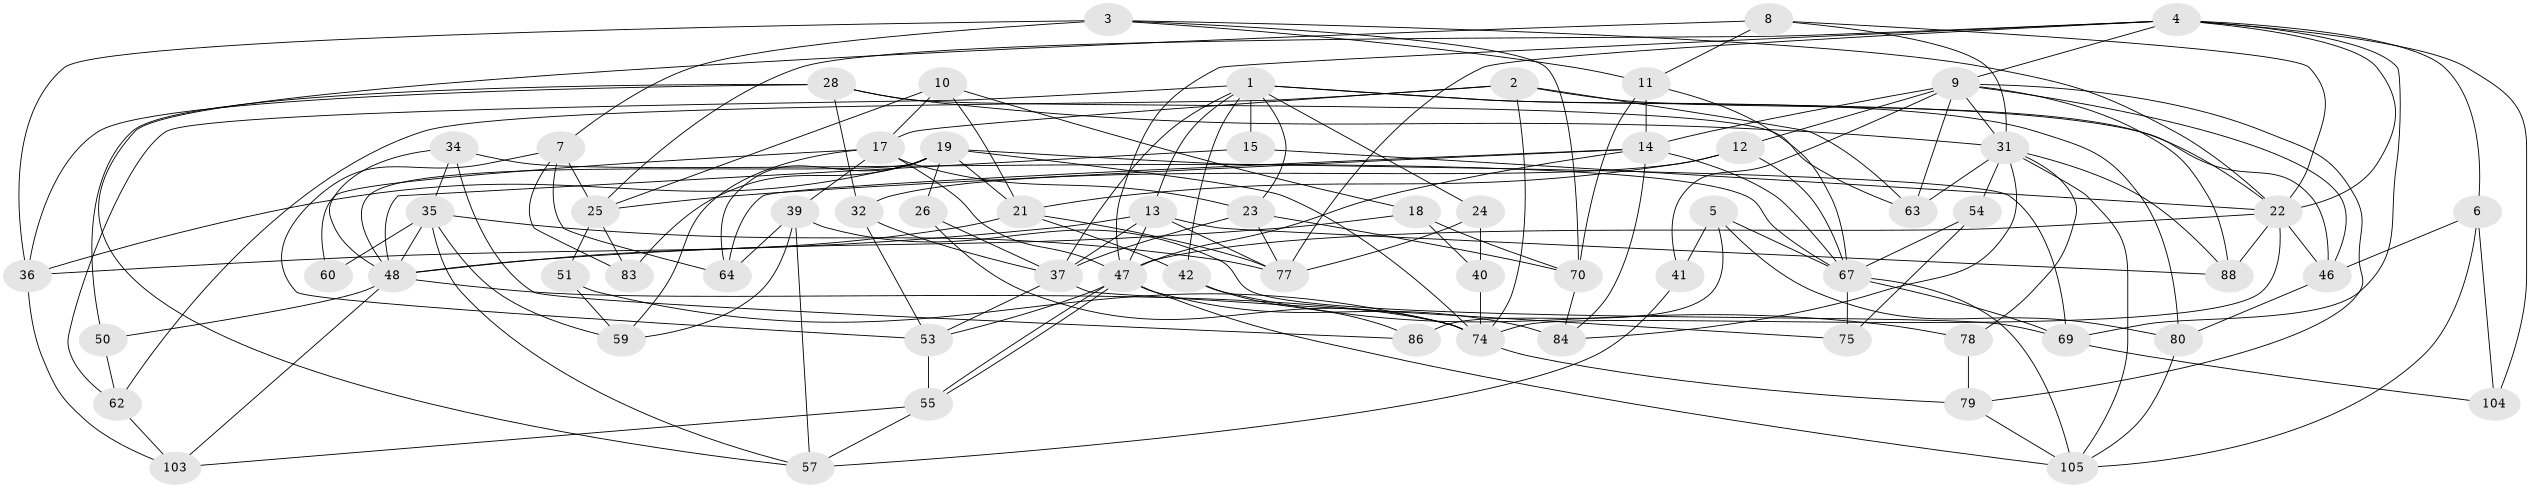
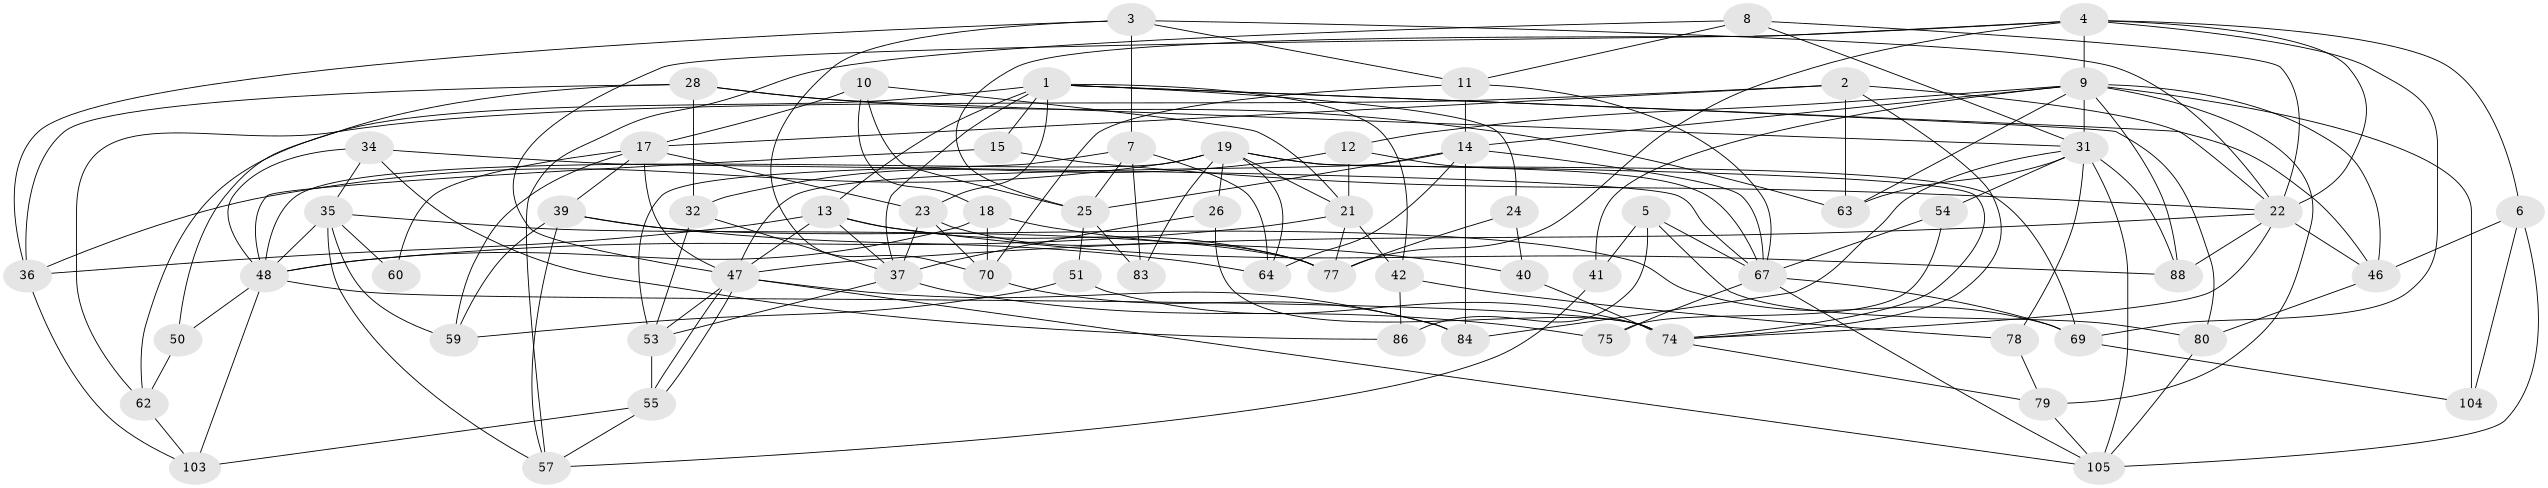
(2500, 89) -> (2389, 145)
